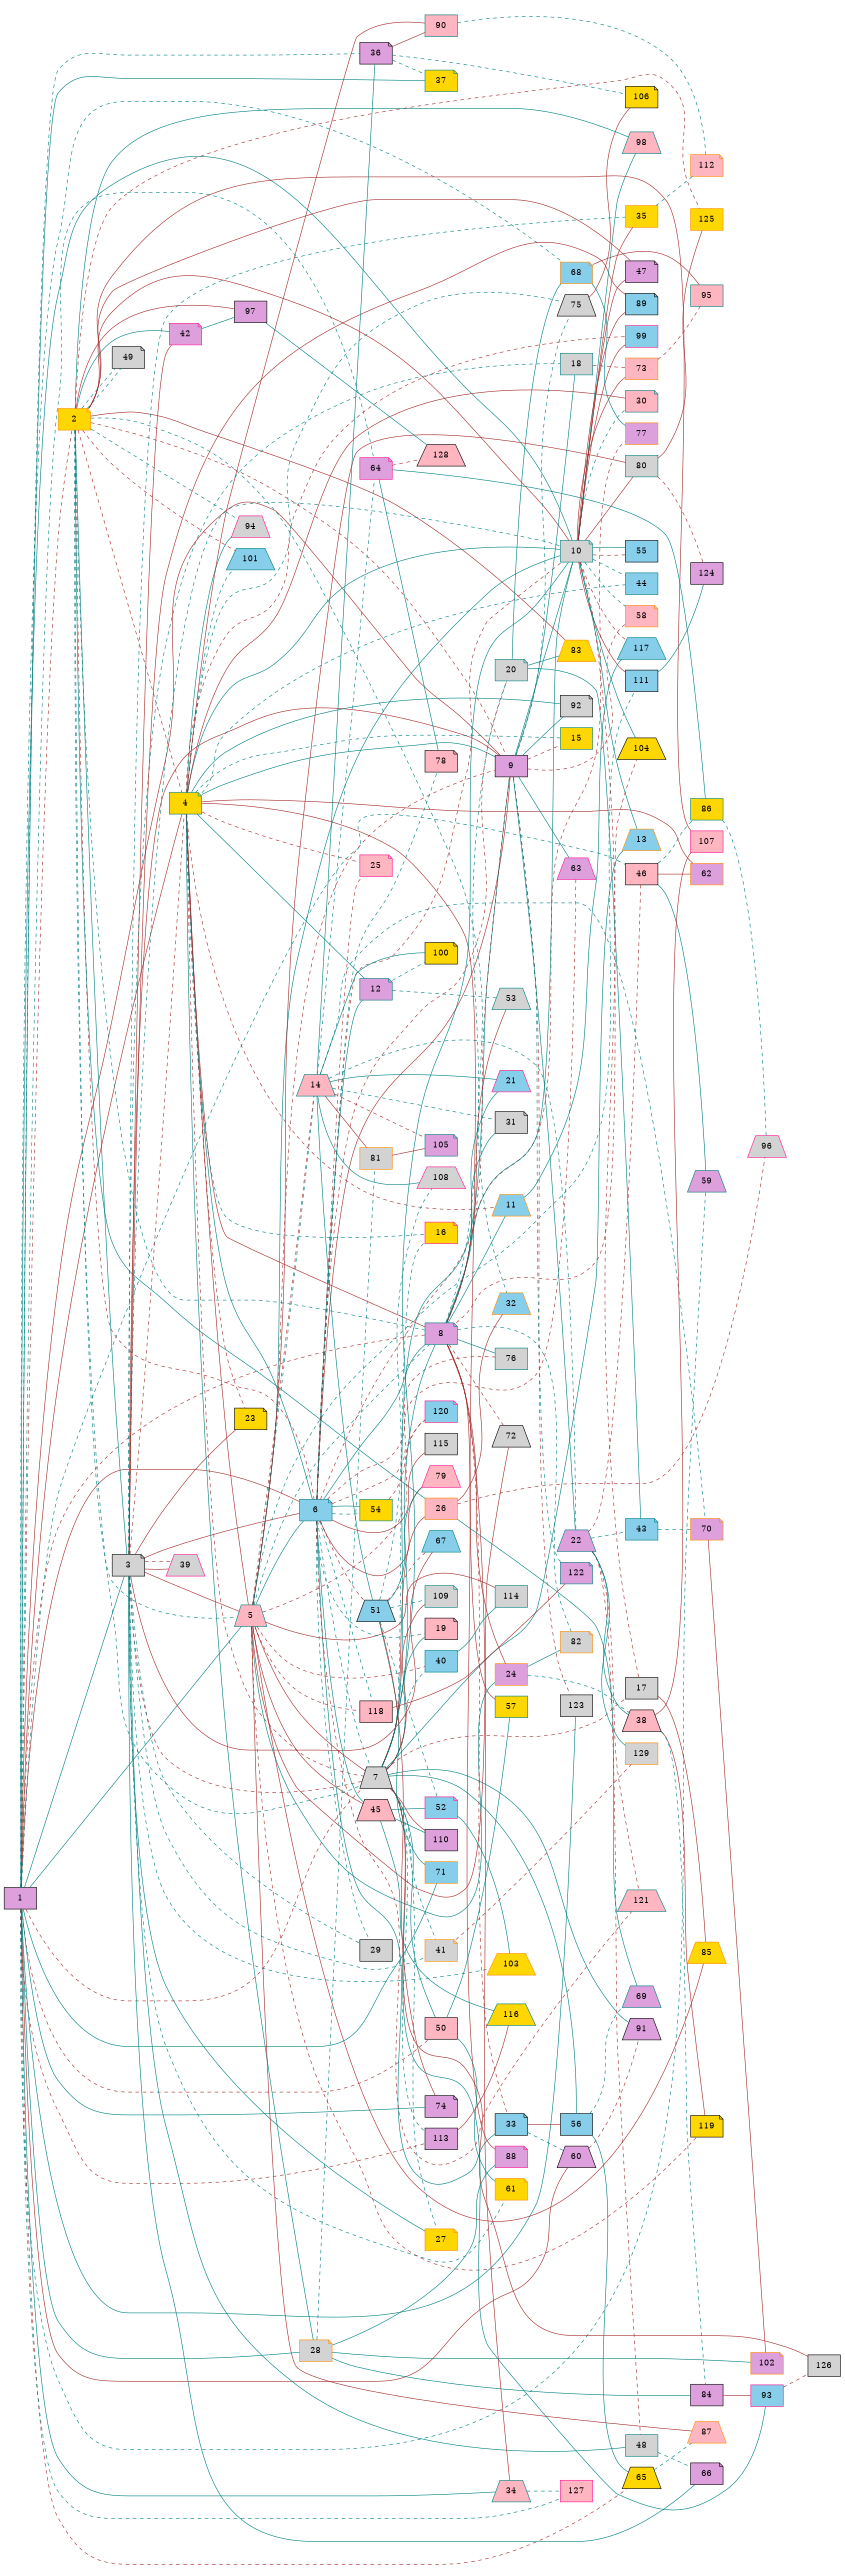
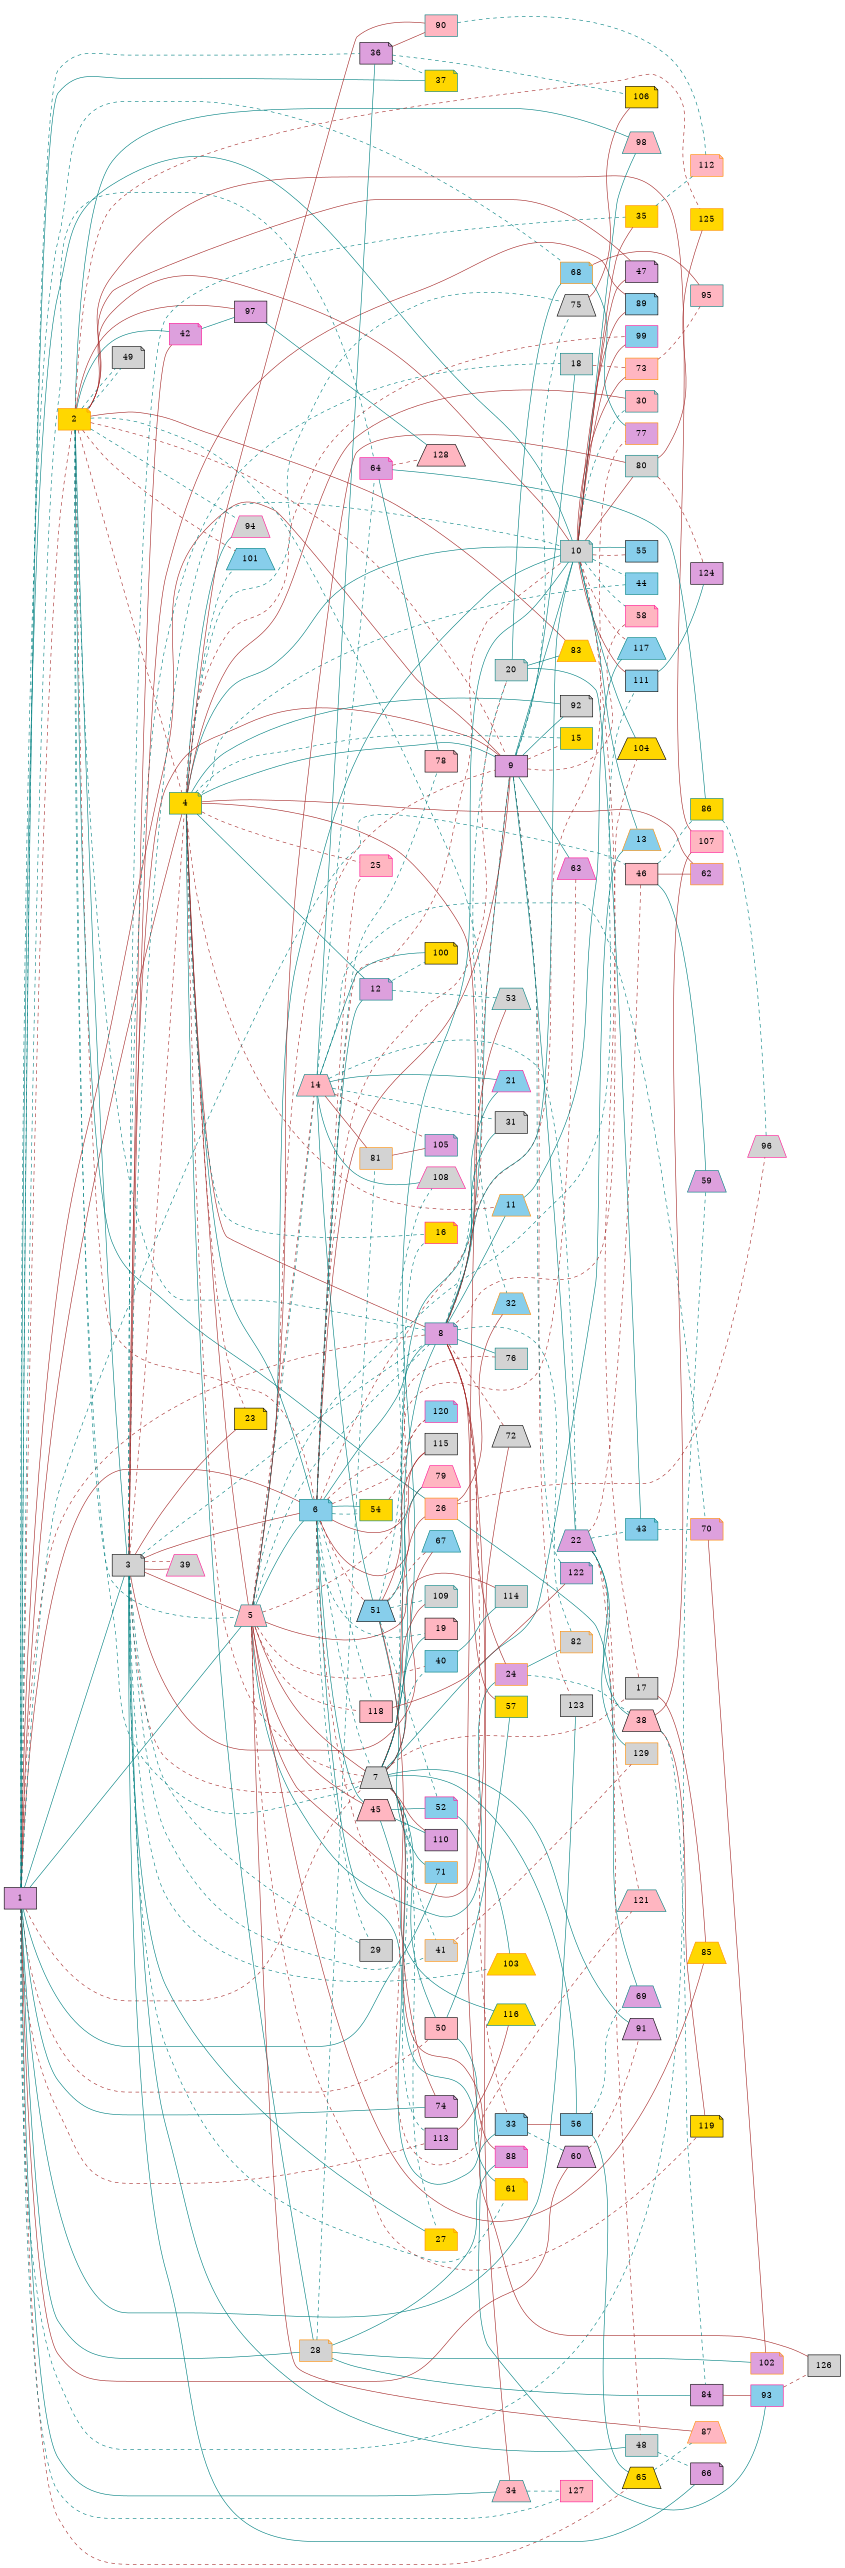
(642, 616) -> (642, 616)
none -> (282, 1447)
none -> (402, 1525)
